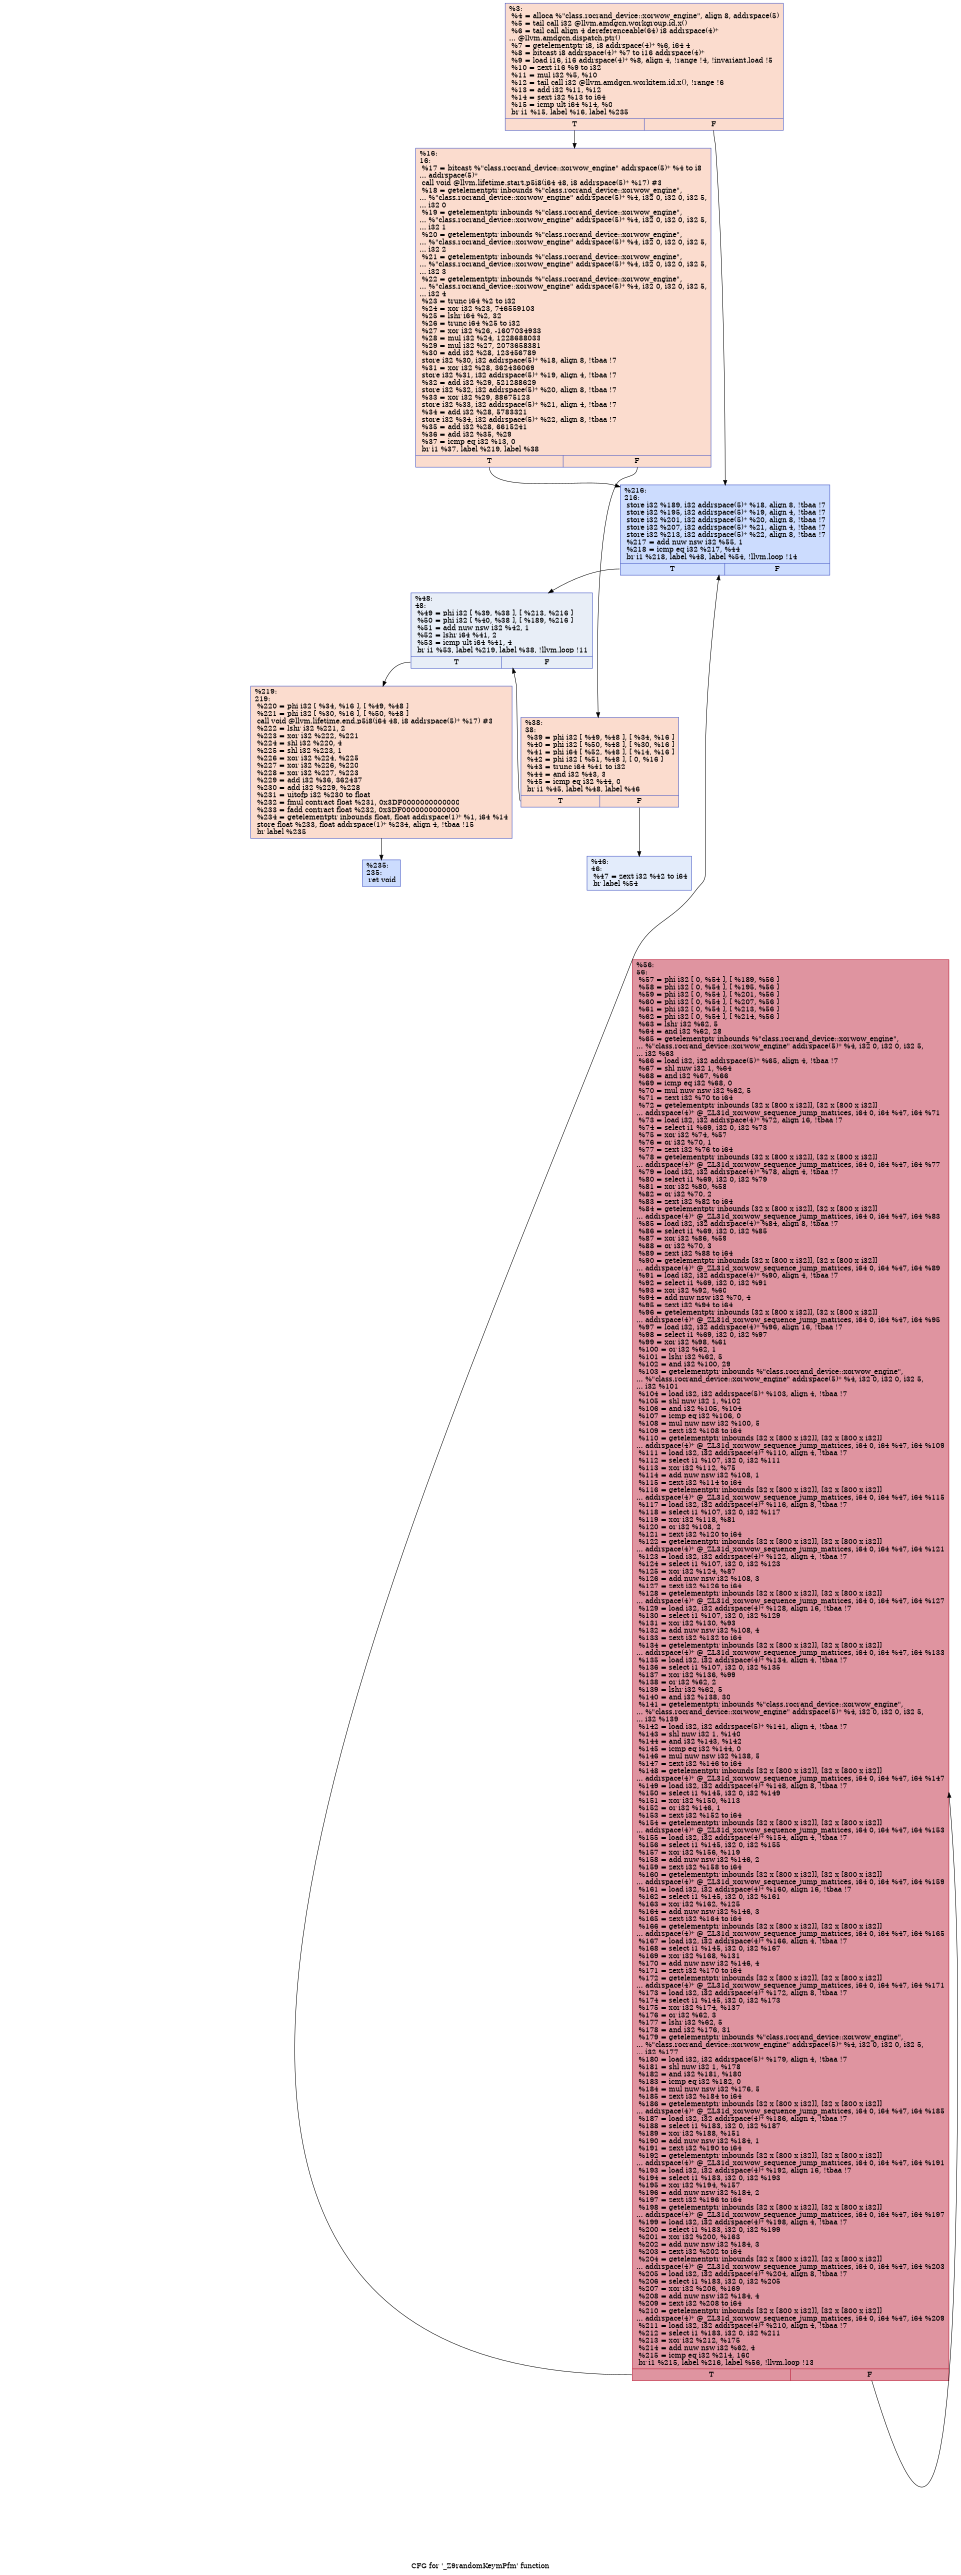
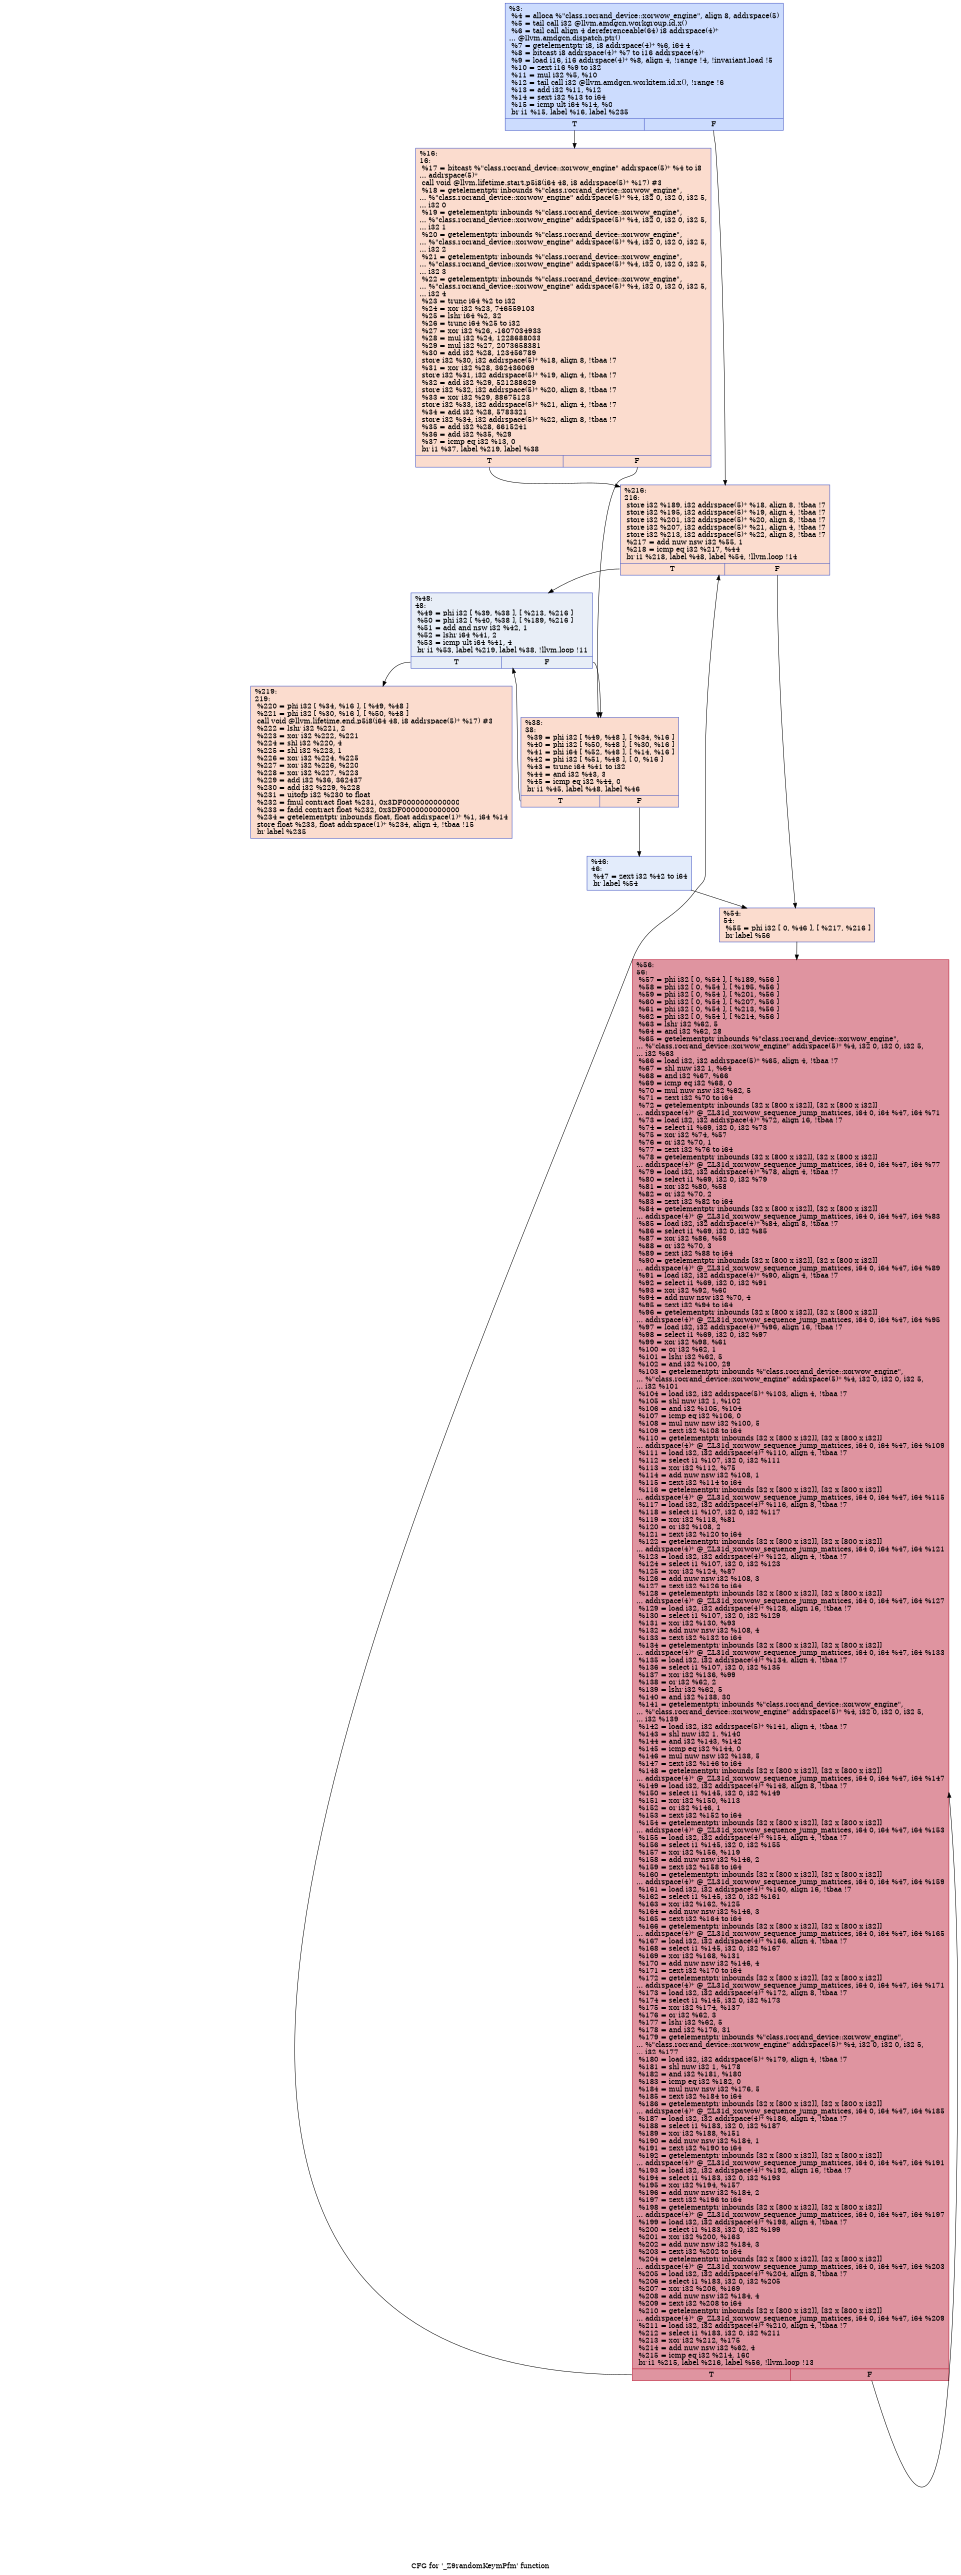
(644, 67) -> (644, 67)
(725, 530) -> (725, 530)
(472, 628) -> (471, 628)
none -> (600, 686)
(381, 873) -> none
none -> (797, 925)
